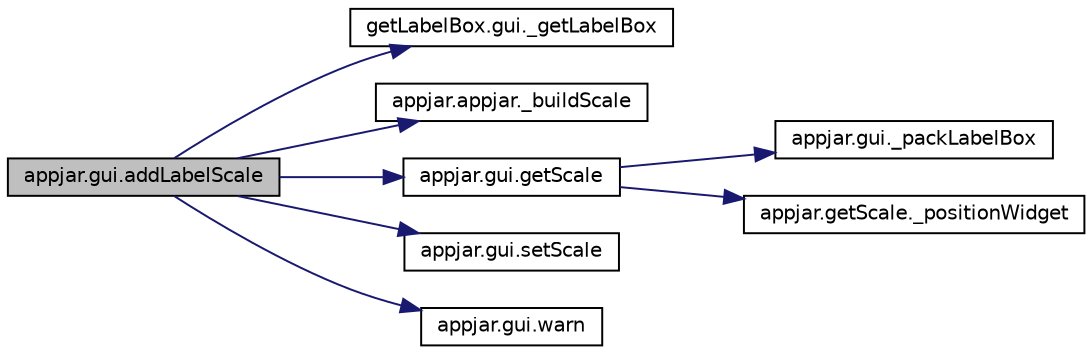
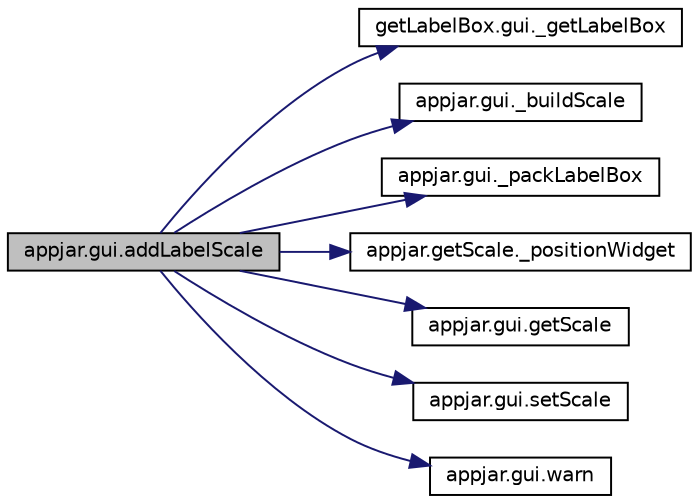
(512, 102) -> (521, 102)
(687, 161) -> (323, 216)
(672, 192) -> (305, 252)
